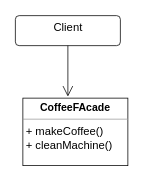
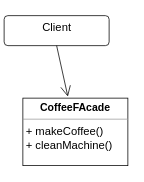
(68, 30) -> (57, 30)
